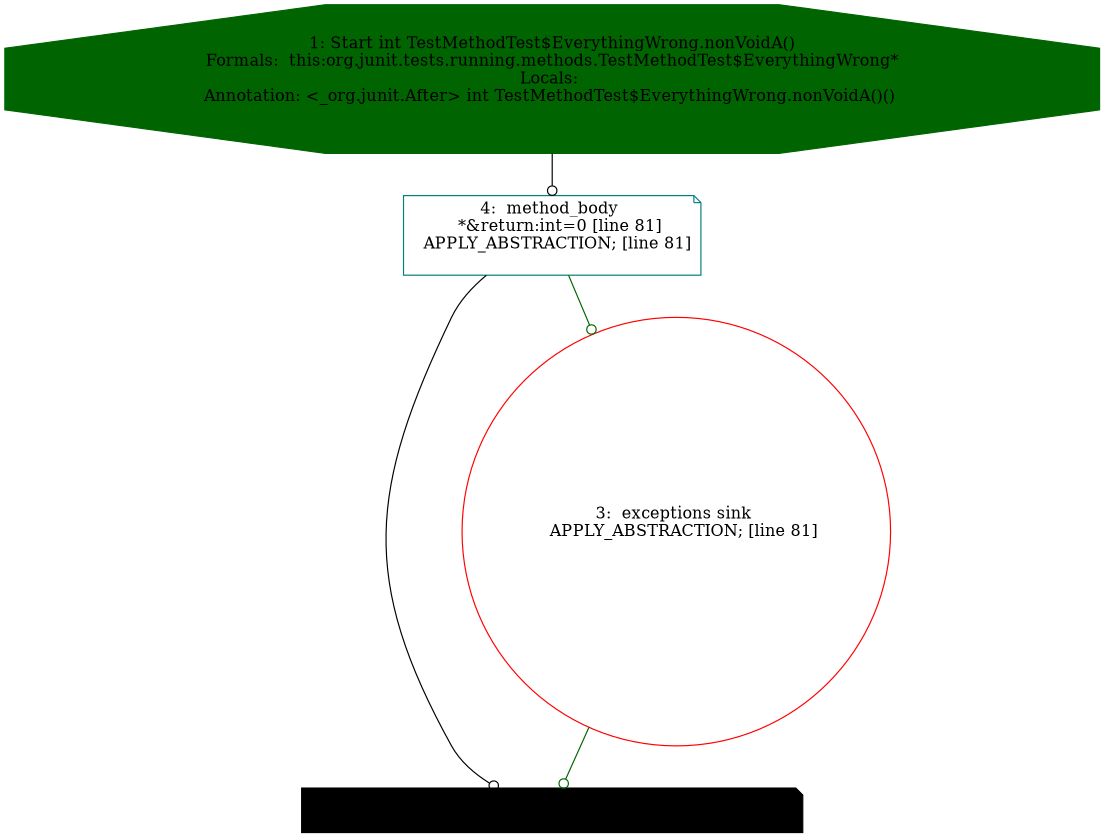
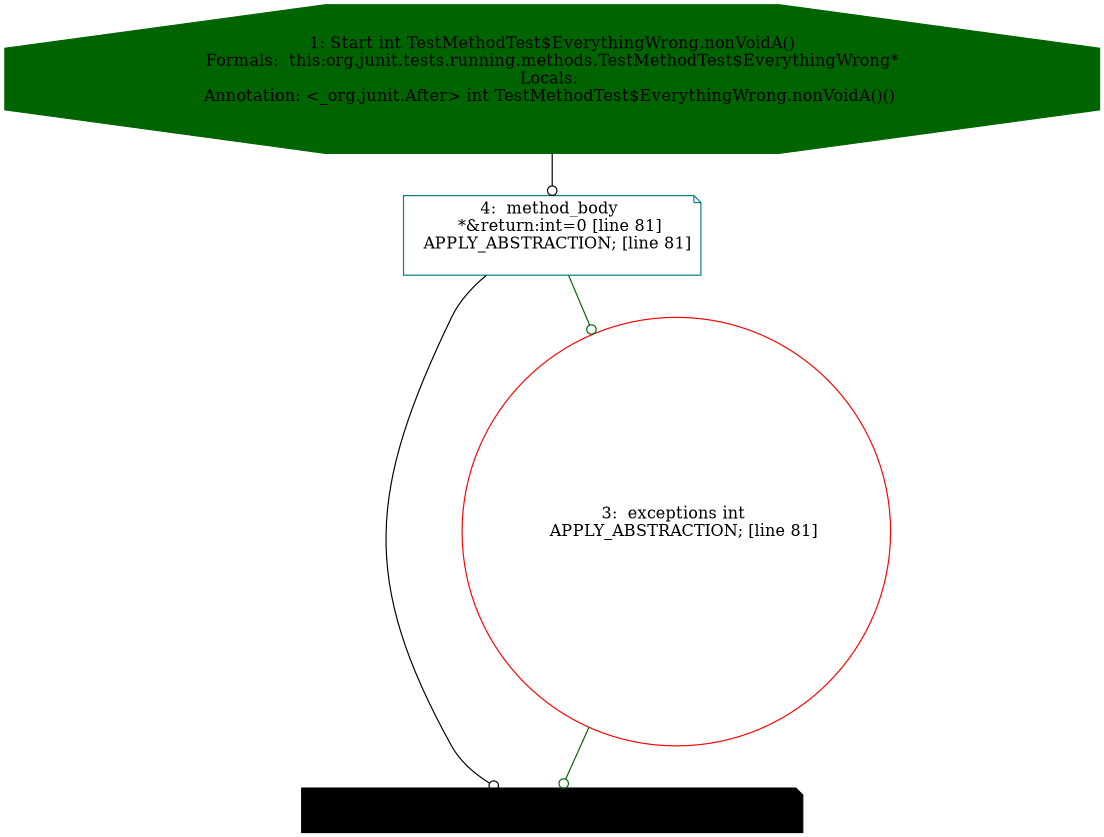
(676, 532) -> (676, 532)
